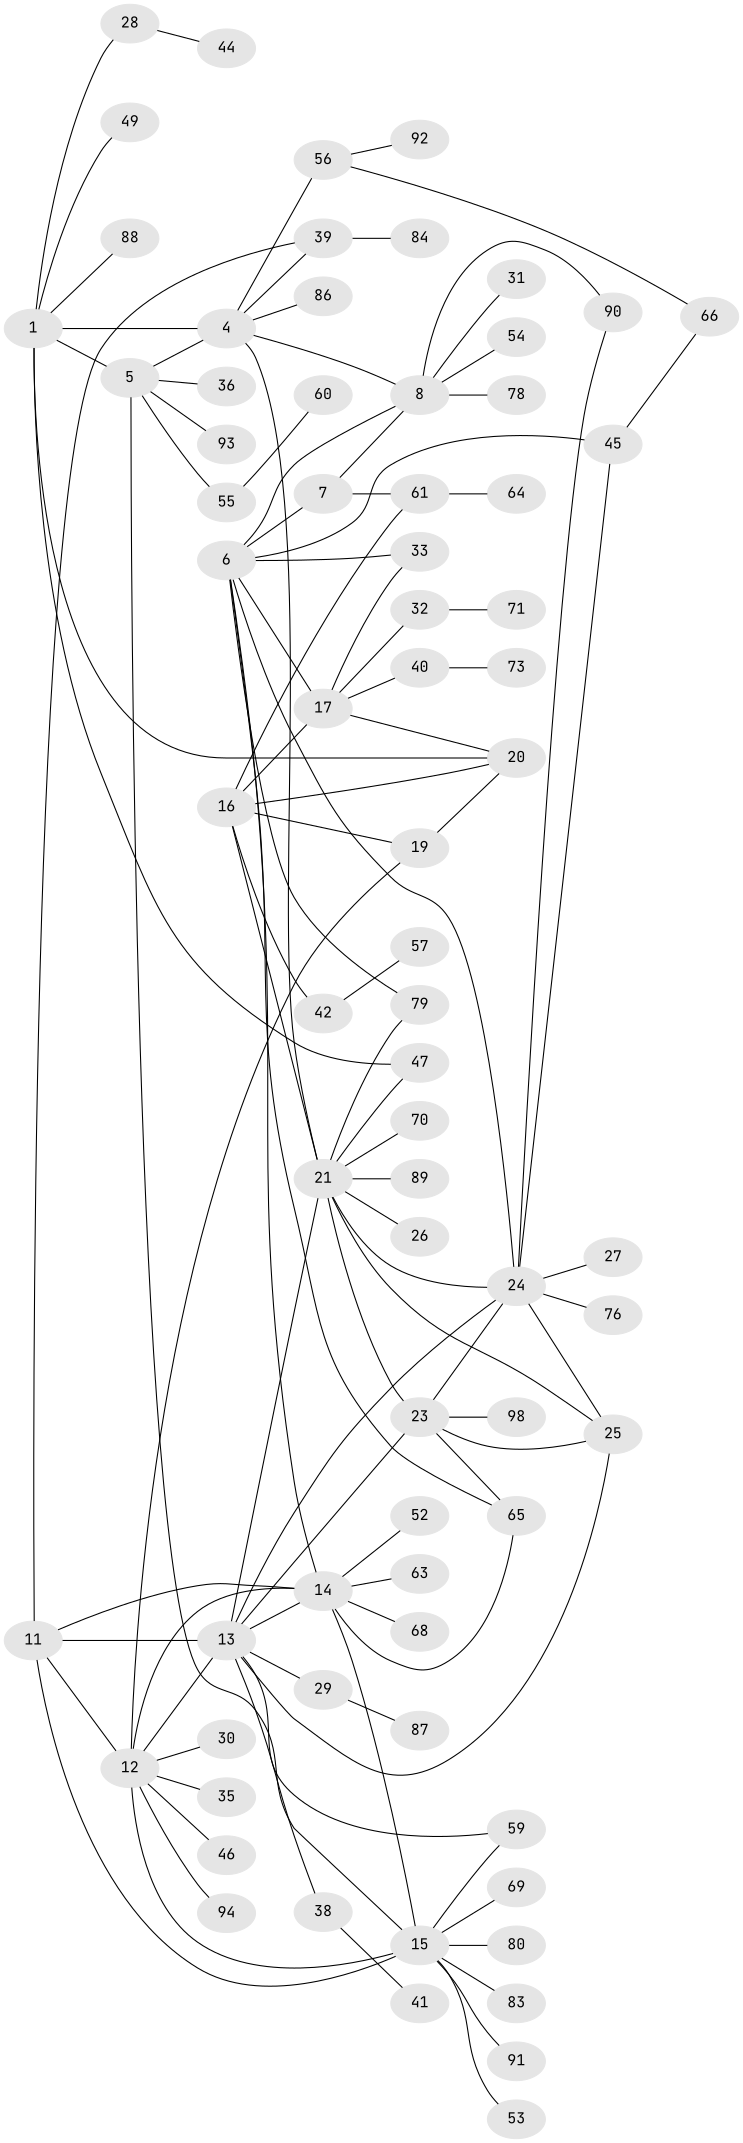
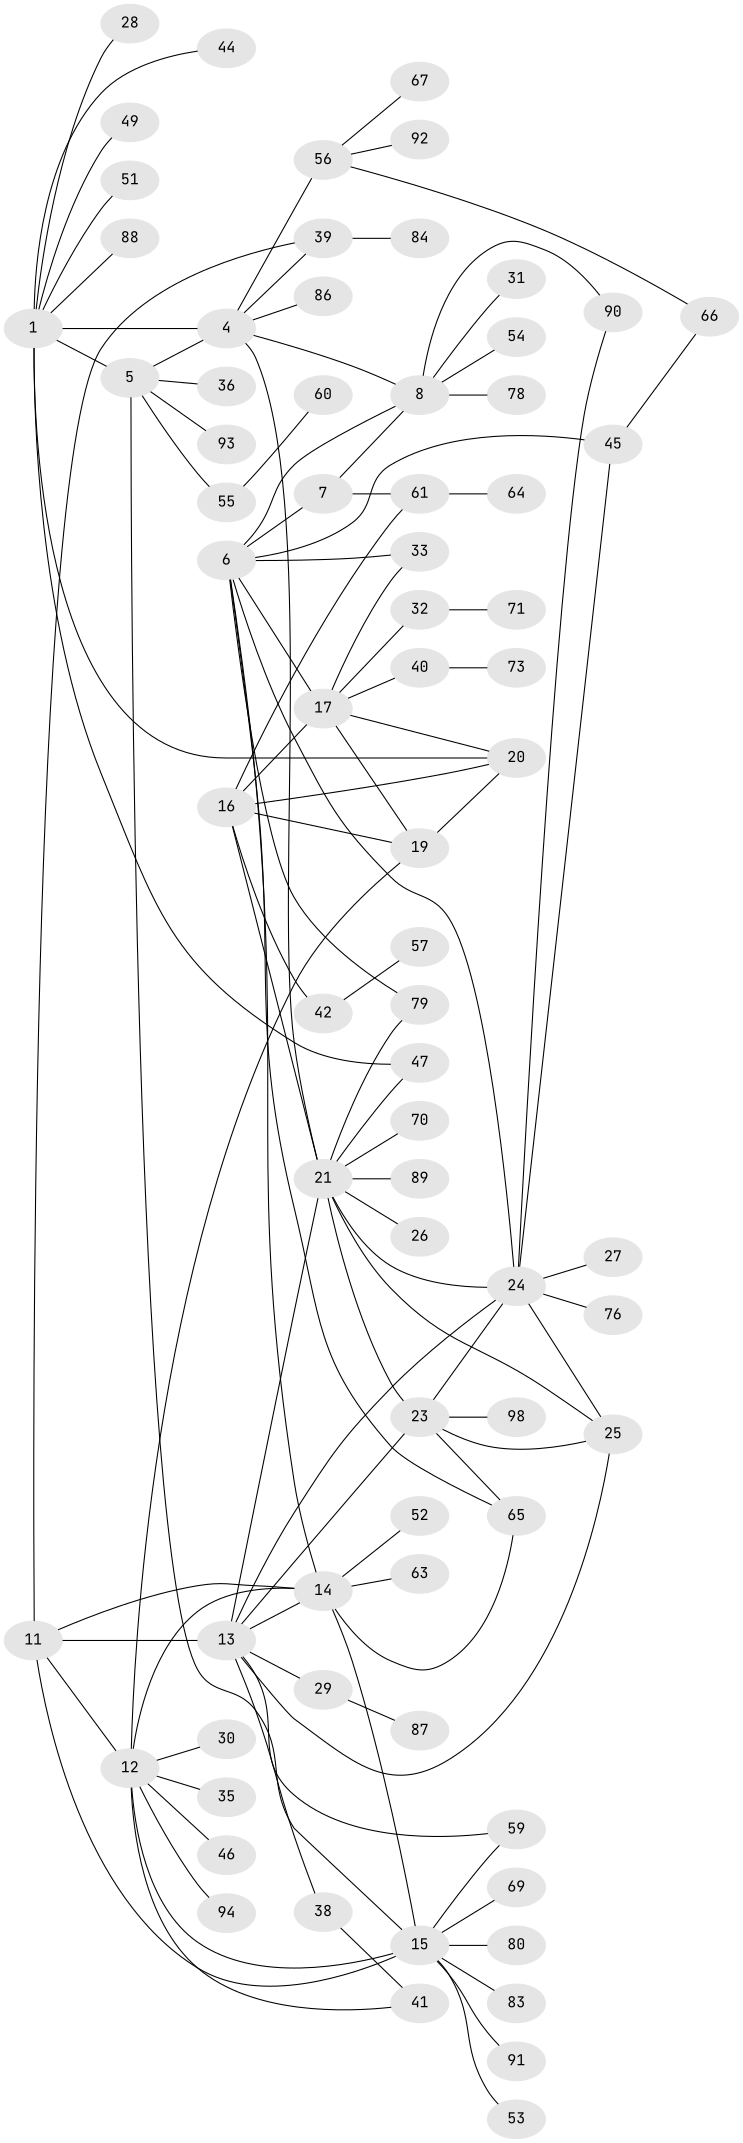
(178, 36) -> (89, 109)
none -> (420, 82)
none -> (130, 180)
none -> (371, 778)
(420, 1632) -> none
(178, 1704) -> (173, 1940)
